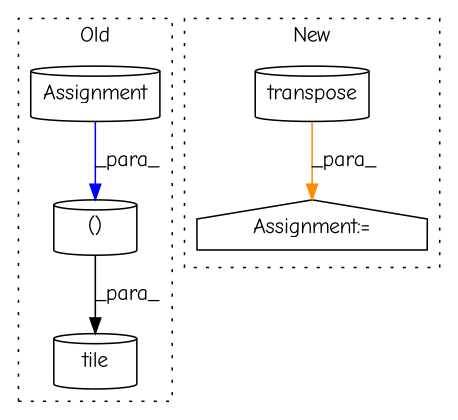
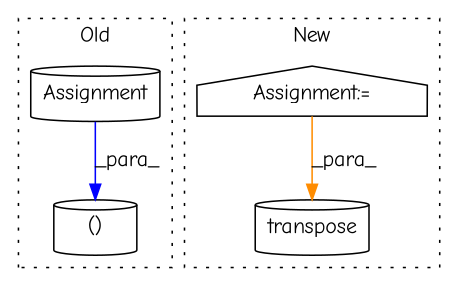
(312, 153) -> (312, 150)
(95, 361) -> none
